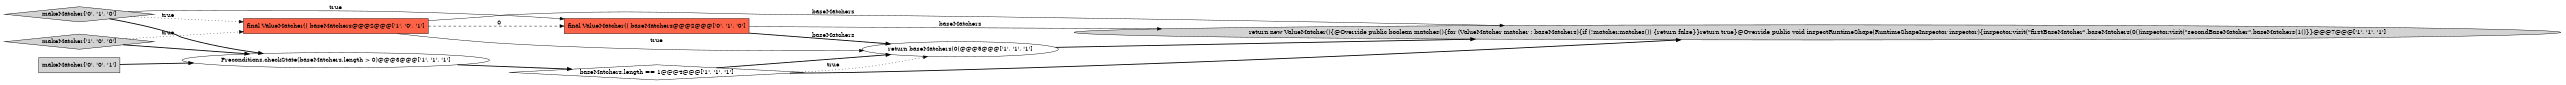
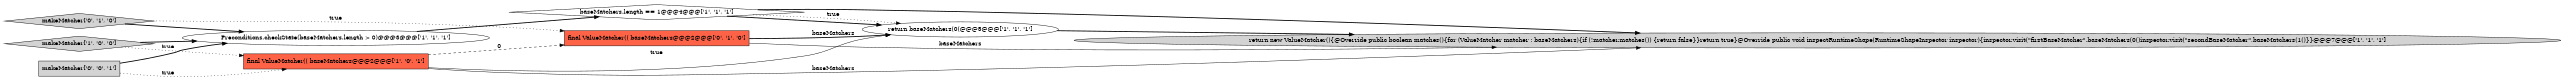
(344, 11) -> (356, 22)
(185, 19) -> (201, 76)
